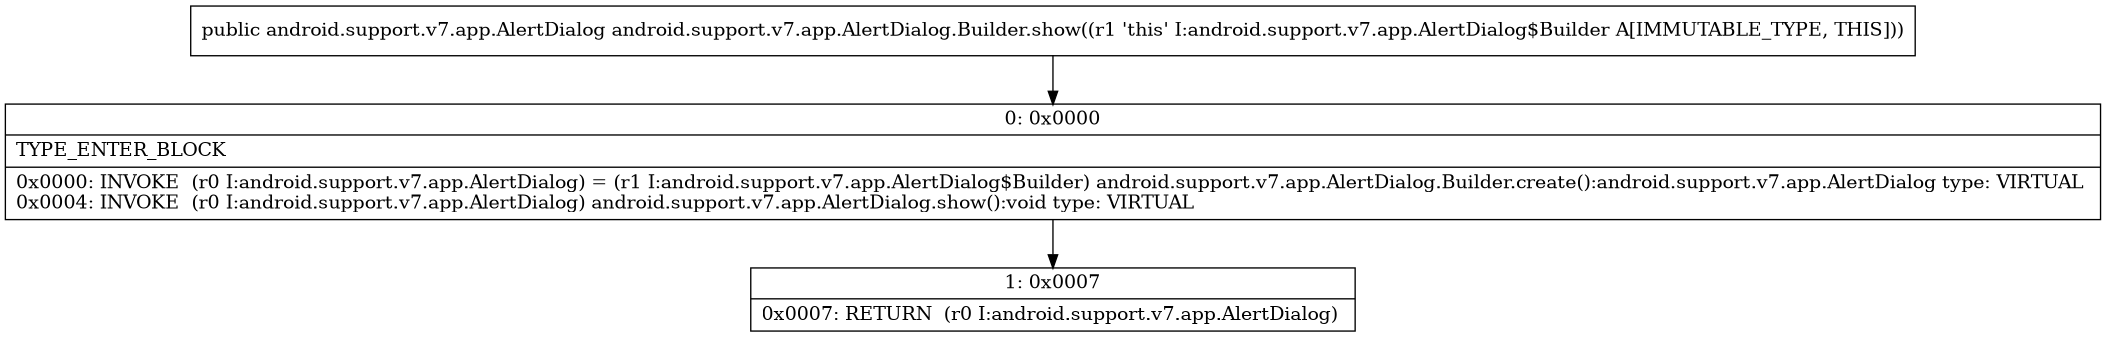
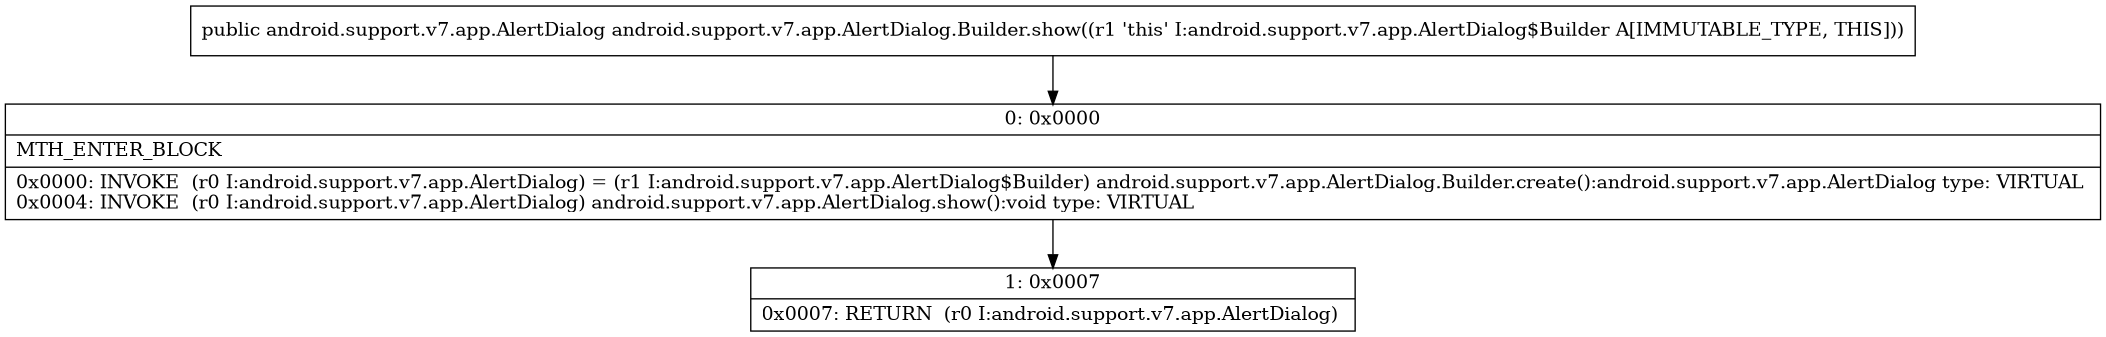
(122, 150) -> (120, 150)
